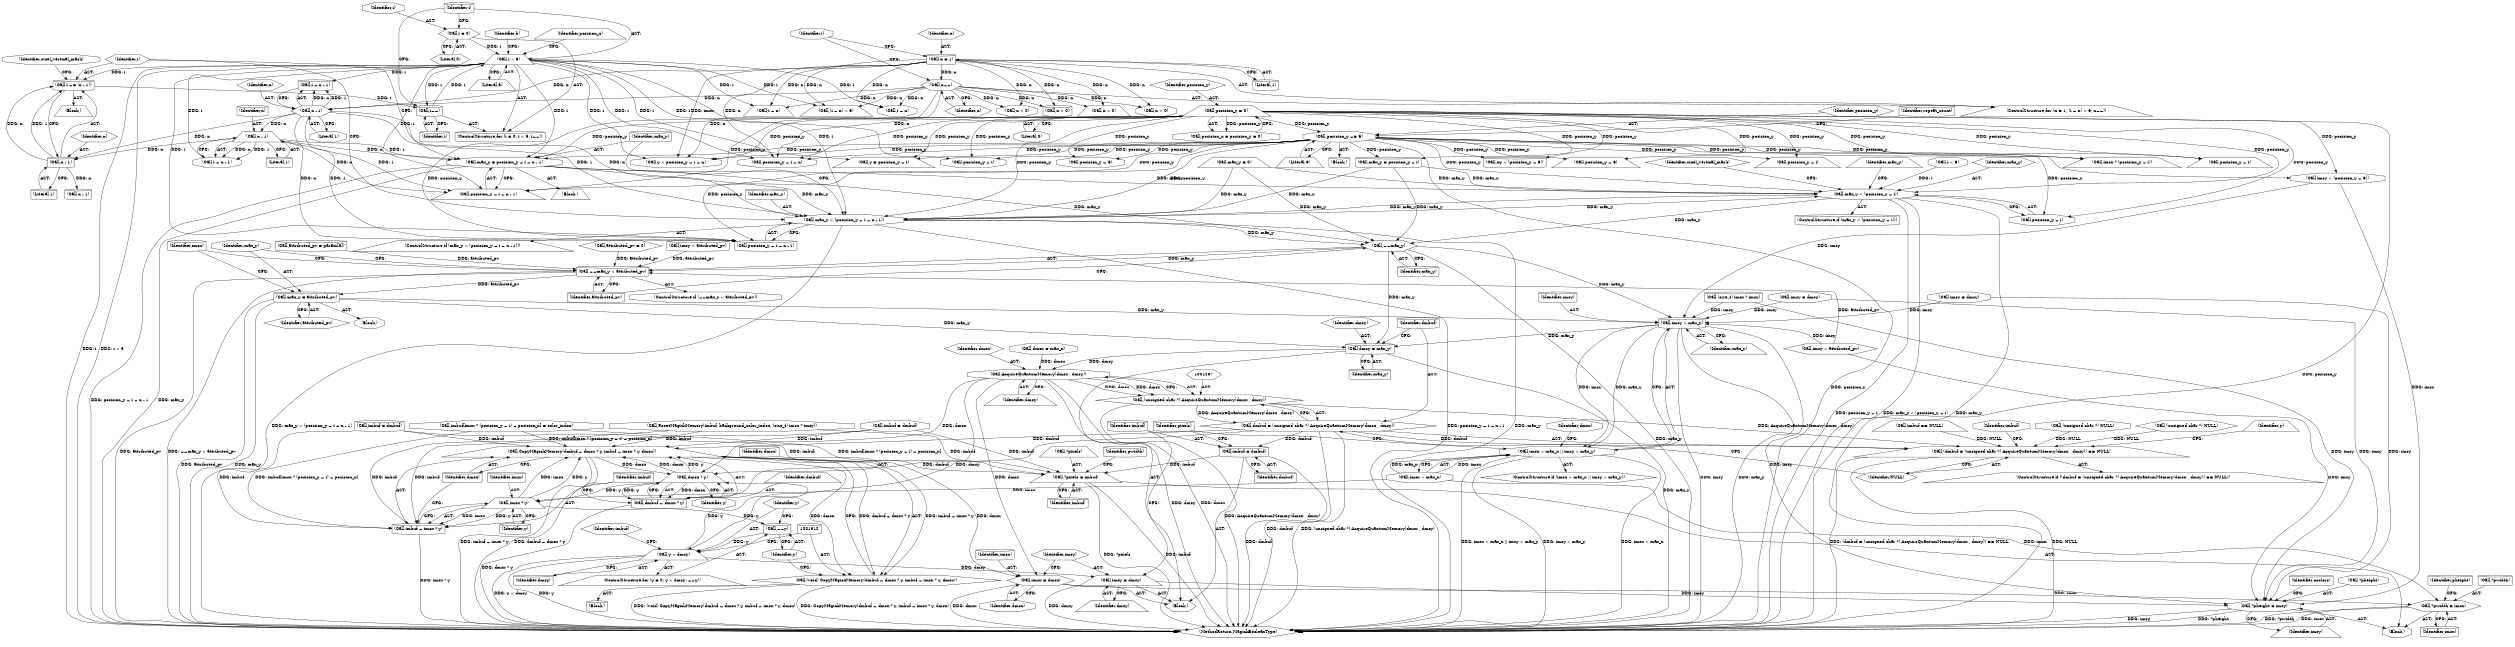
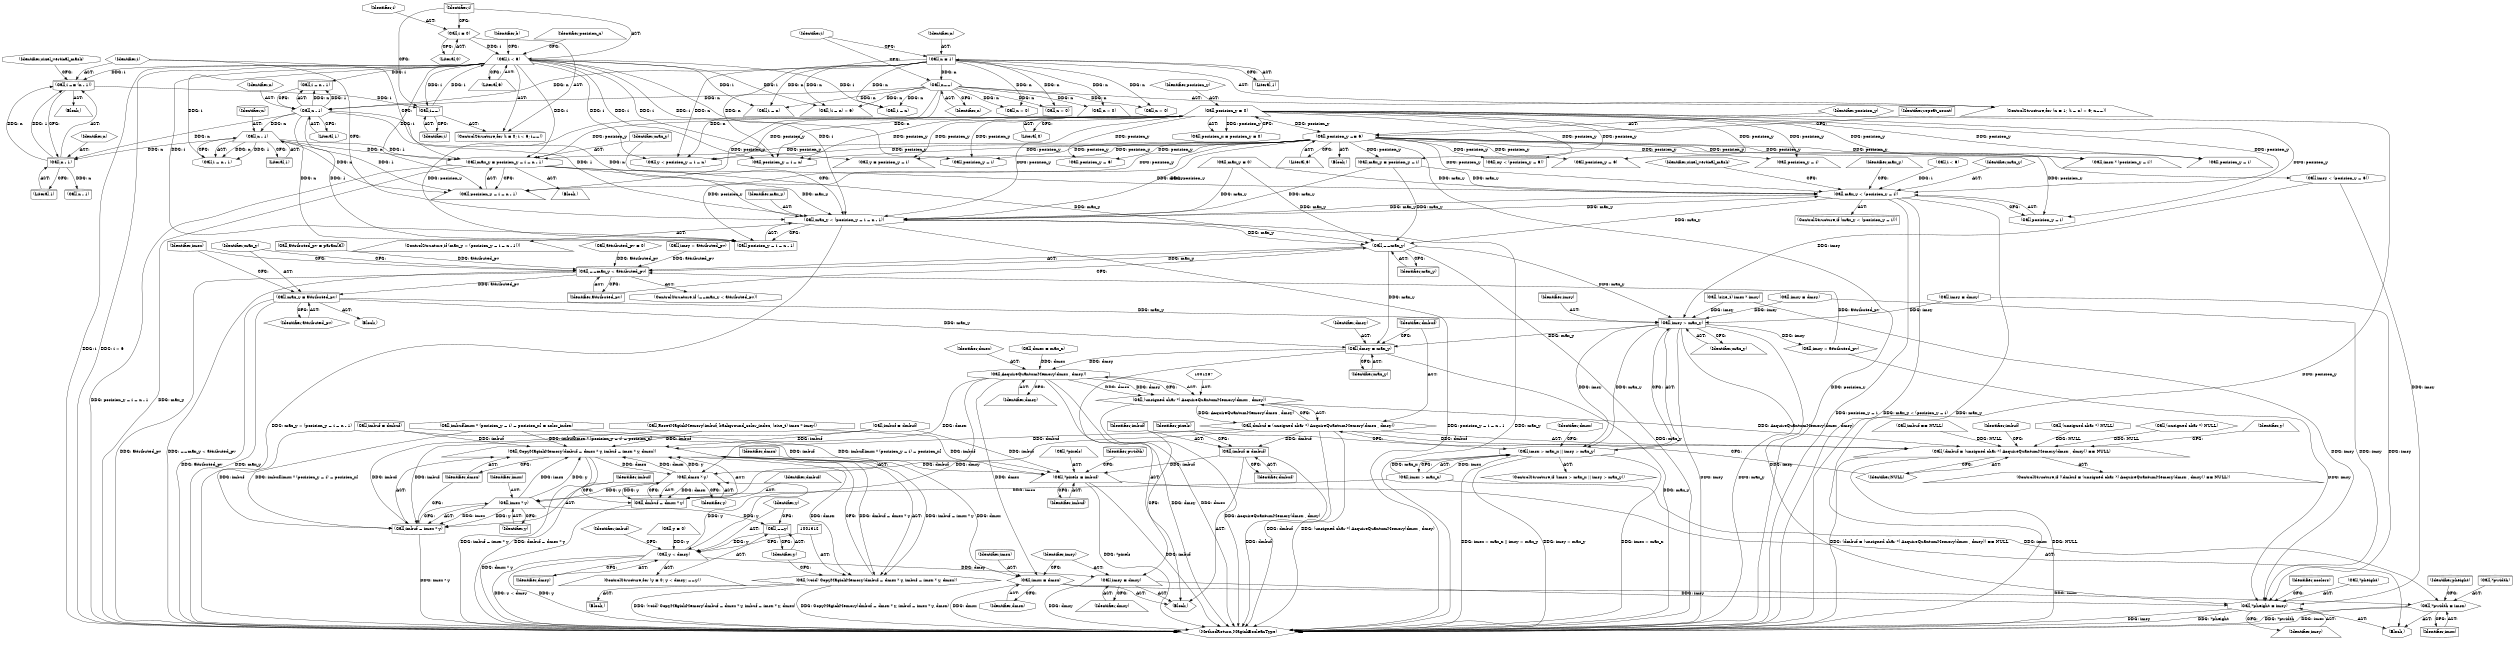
(702, 111) -> (702, 111)
(1812, 116) -> none
(1767, 327) -> (1754, 329)
none -> (674, 529)
